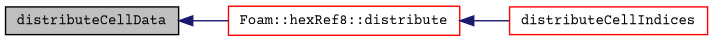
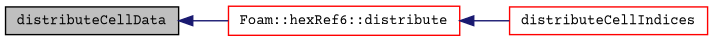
(344, 21) -> (344, 21)
